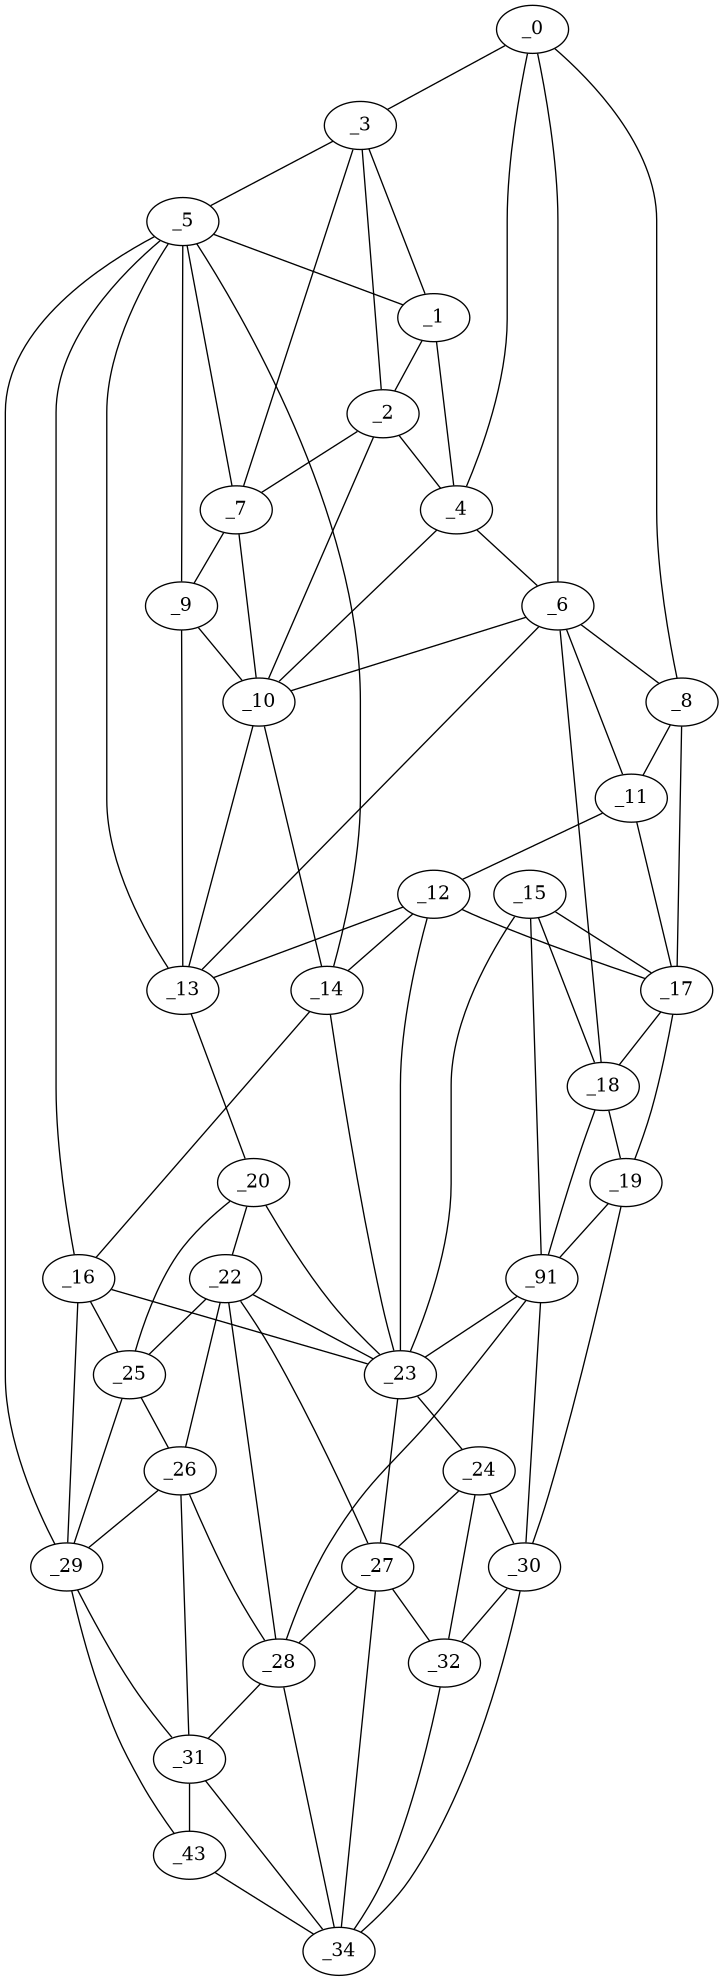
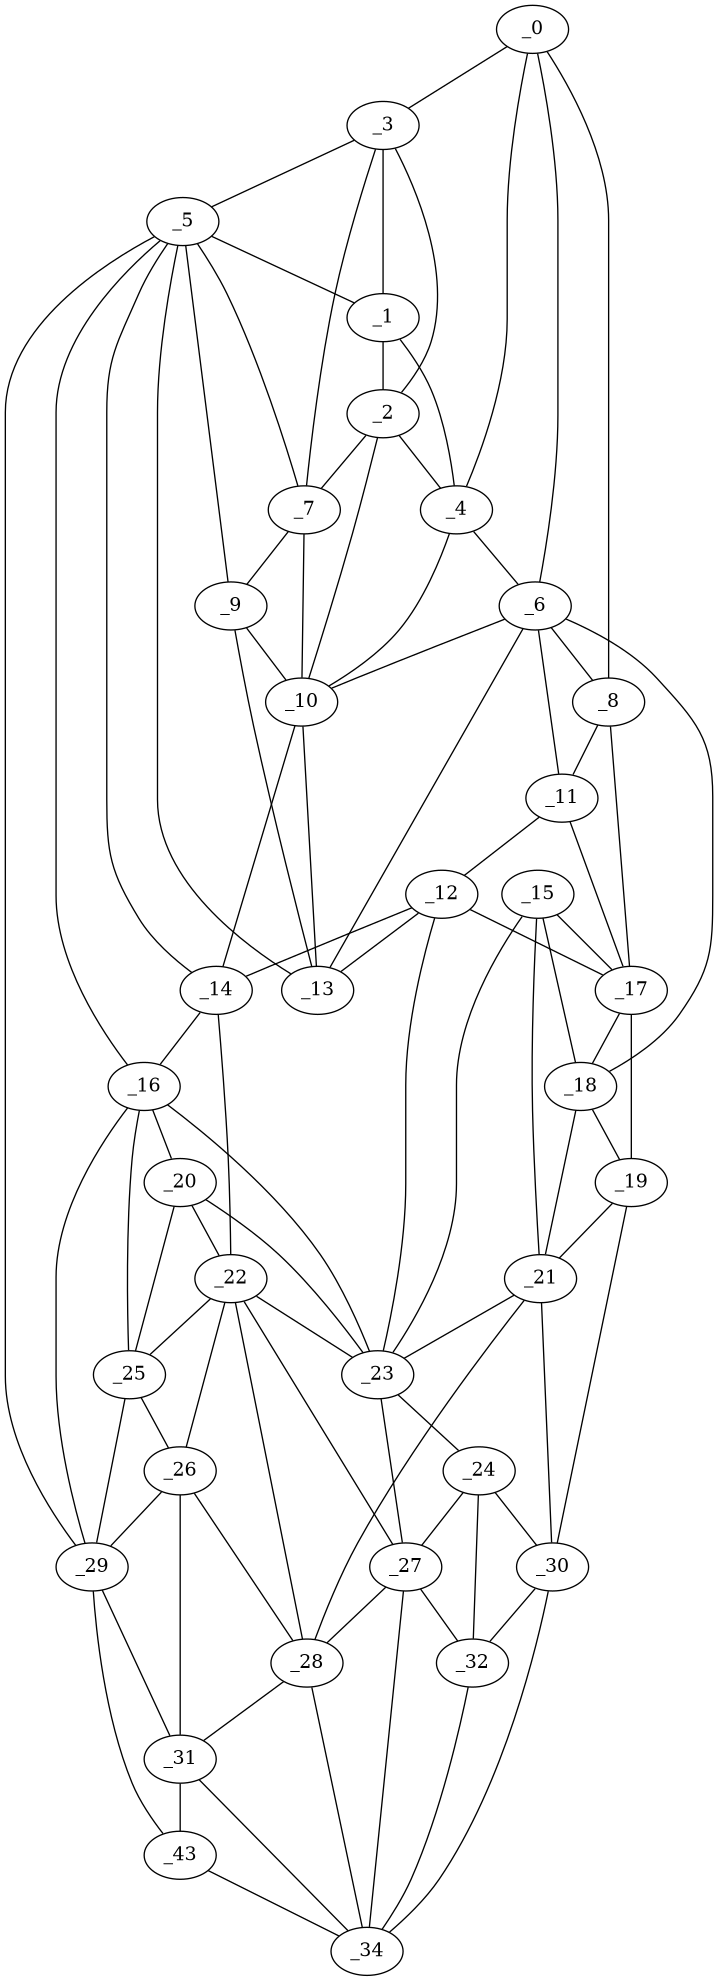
(218, 1086) -> (162, 1134)
(358, 1183) -> (227, 1135)
(542, 1279) -> (541, 1279)
